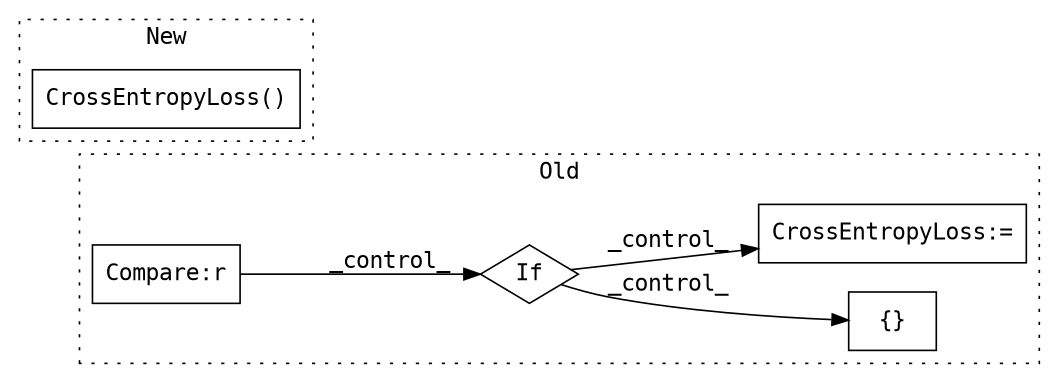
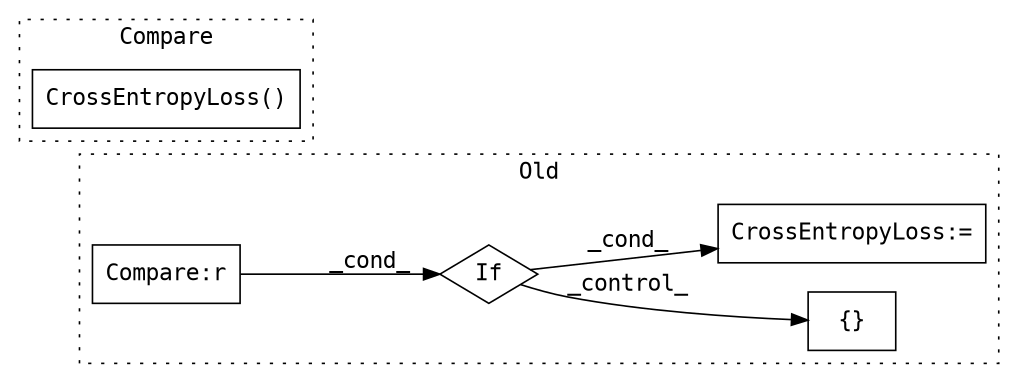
(166, 38) -> (166, 38)
(669, 241) -> (628, 241)
(390, 262) -> (370, 262)
